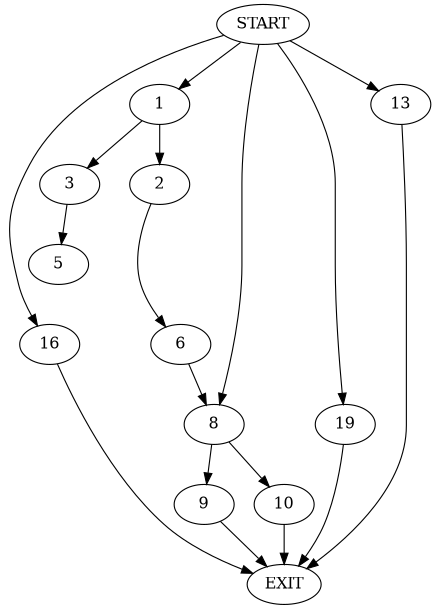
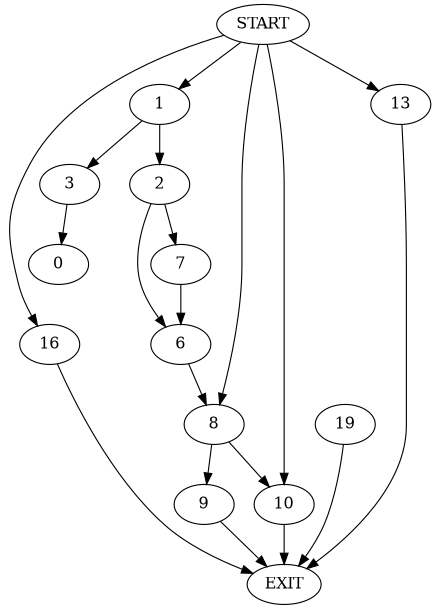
(335, 212) -> (284, 258)
(59, 264) -> (59, 264)
none -> (181, 264)
